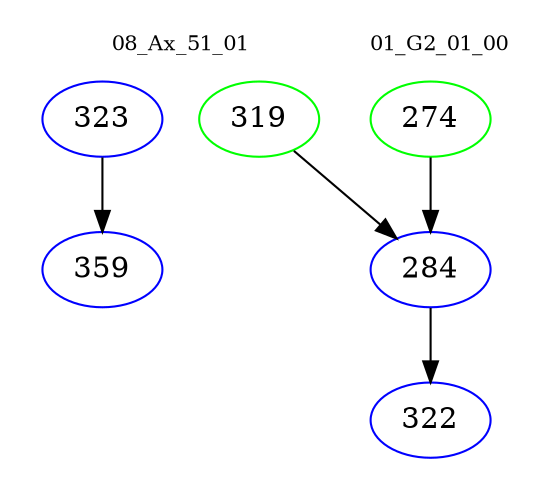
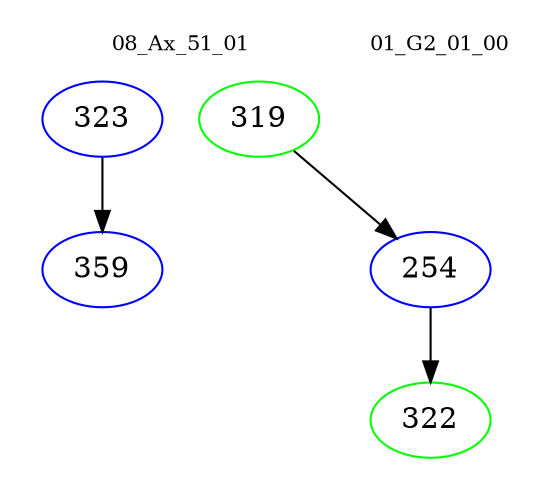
(431, 119) -> none
(431, 270) -> (431, 270)
(431, 420) -> (431, 420)
